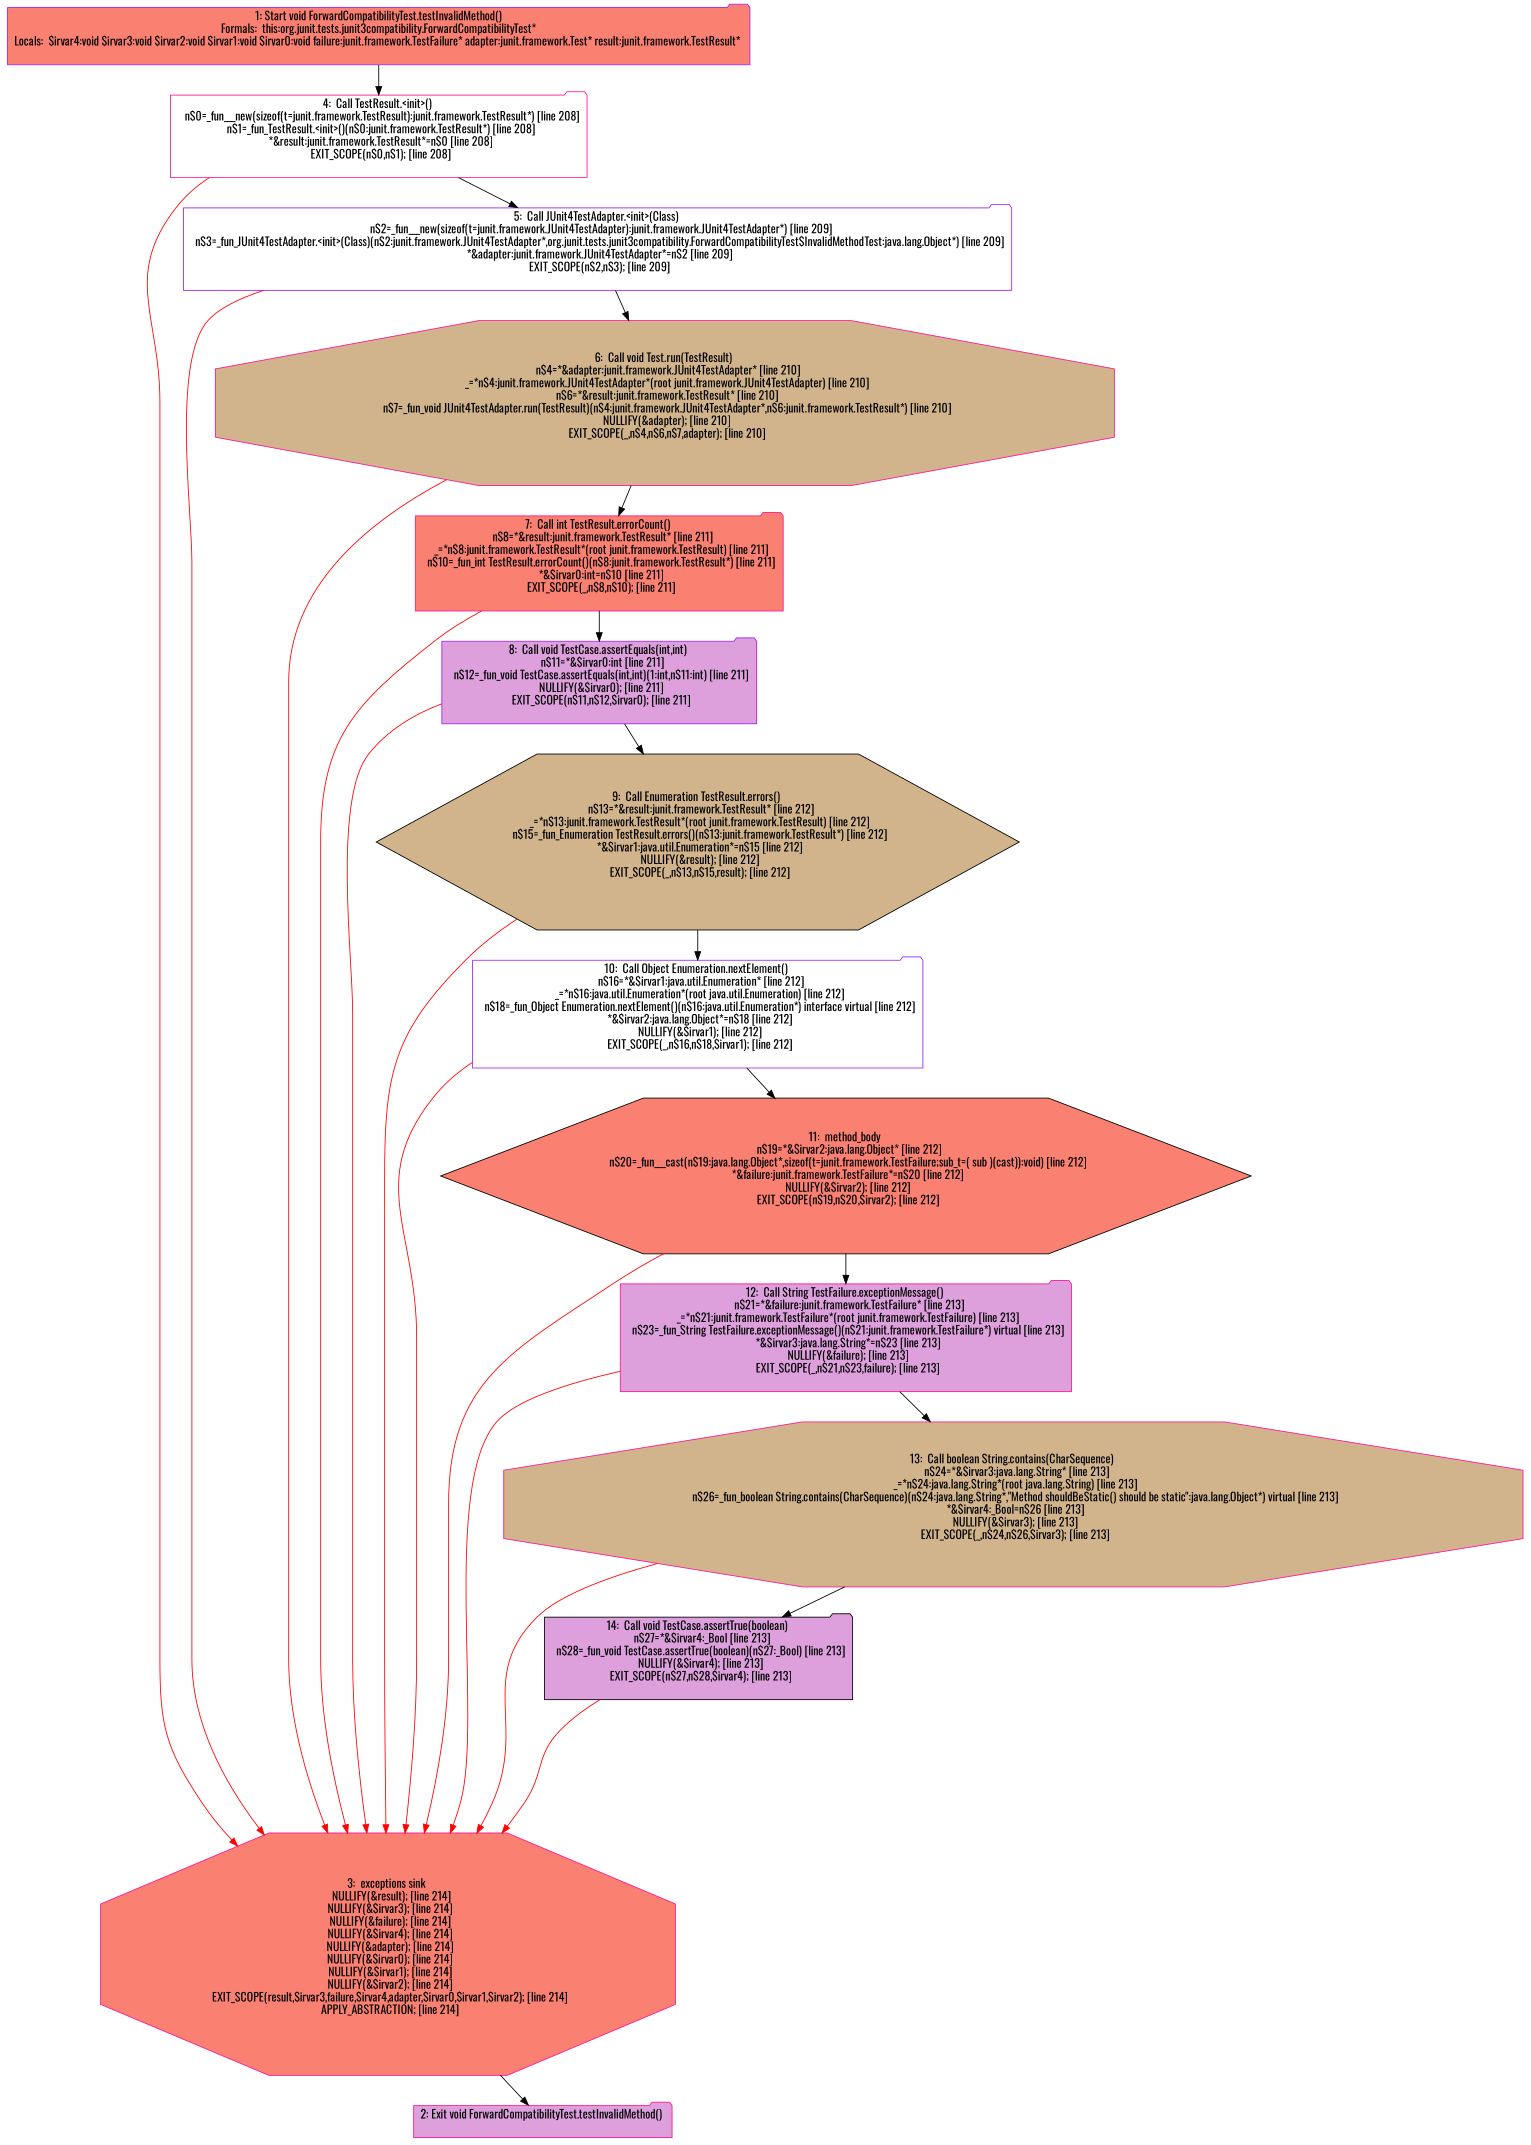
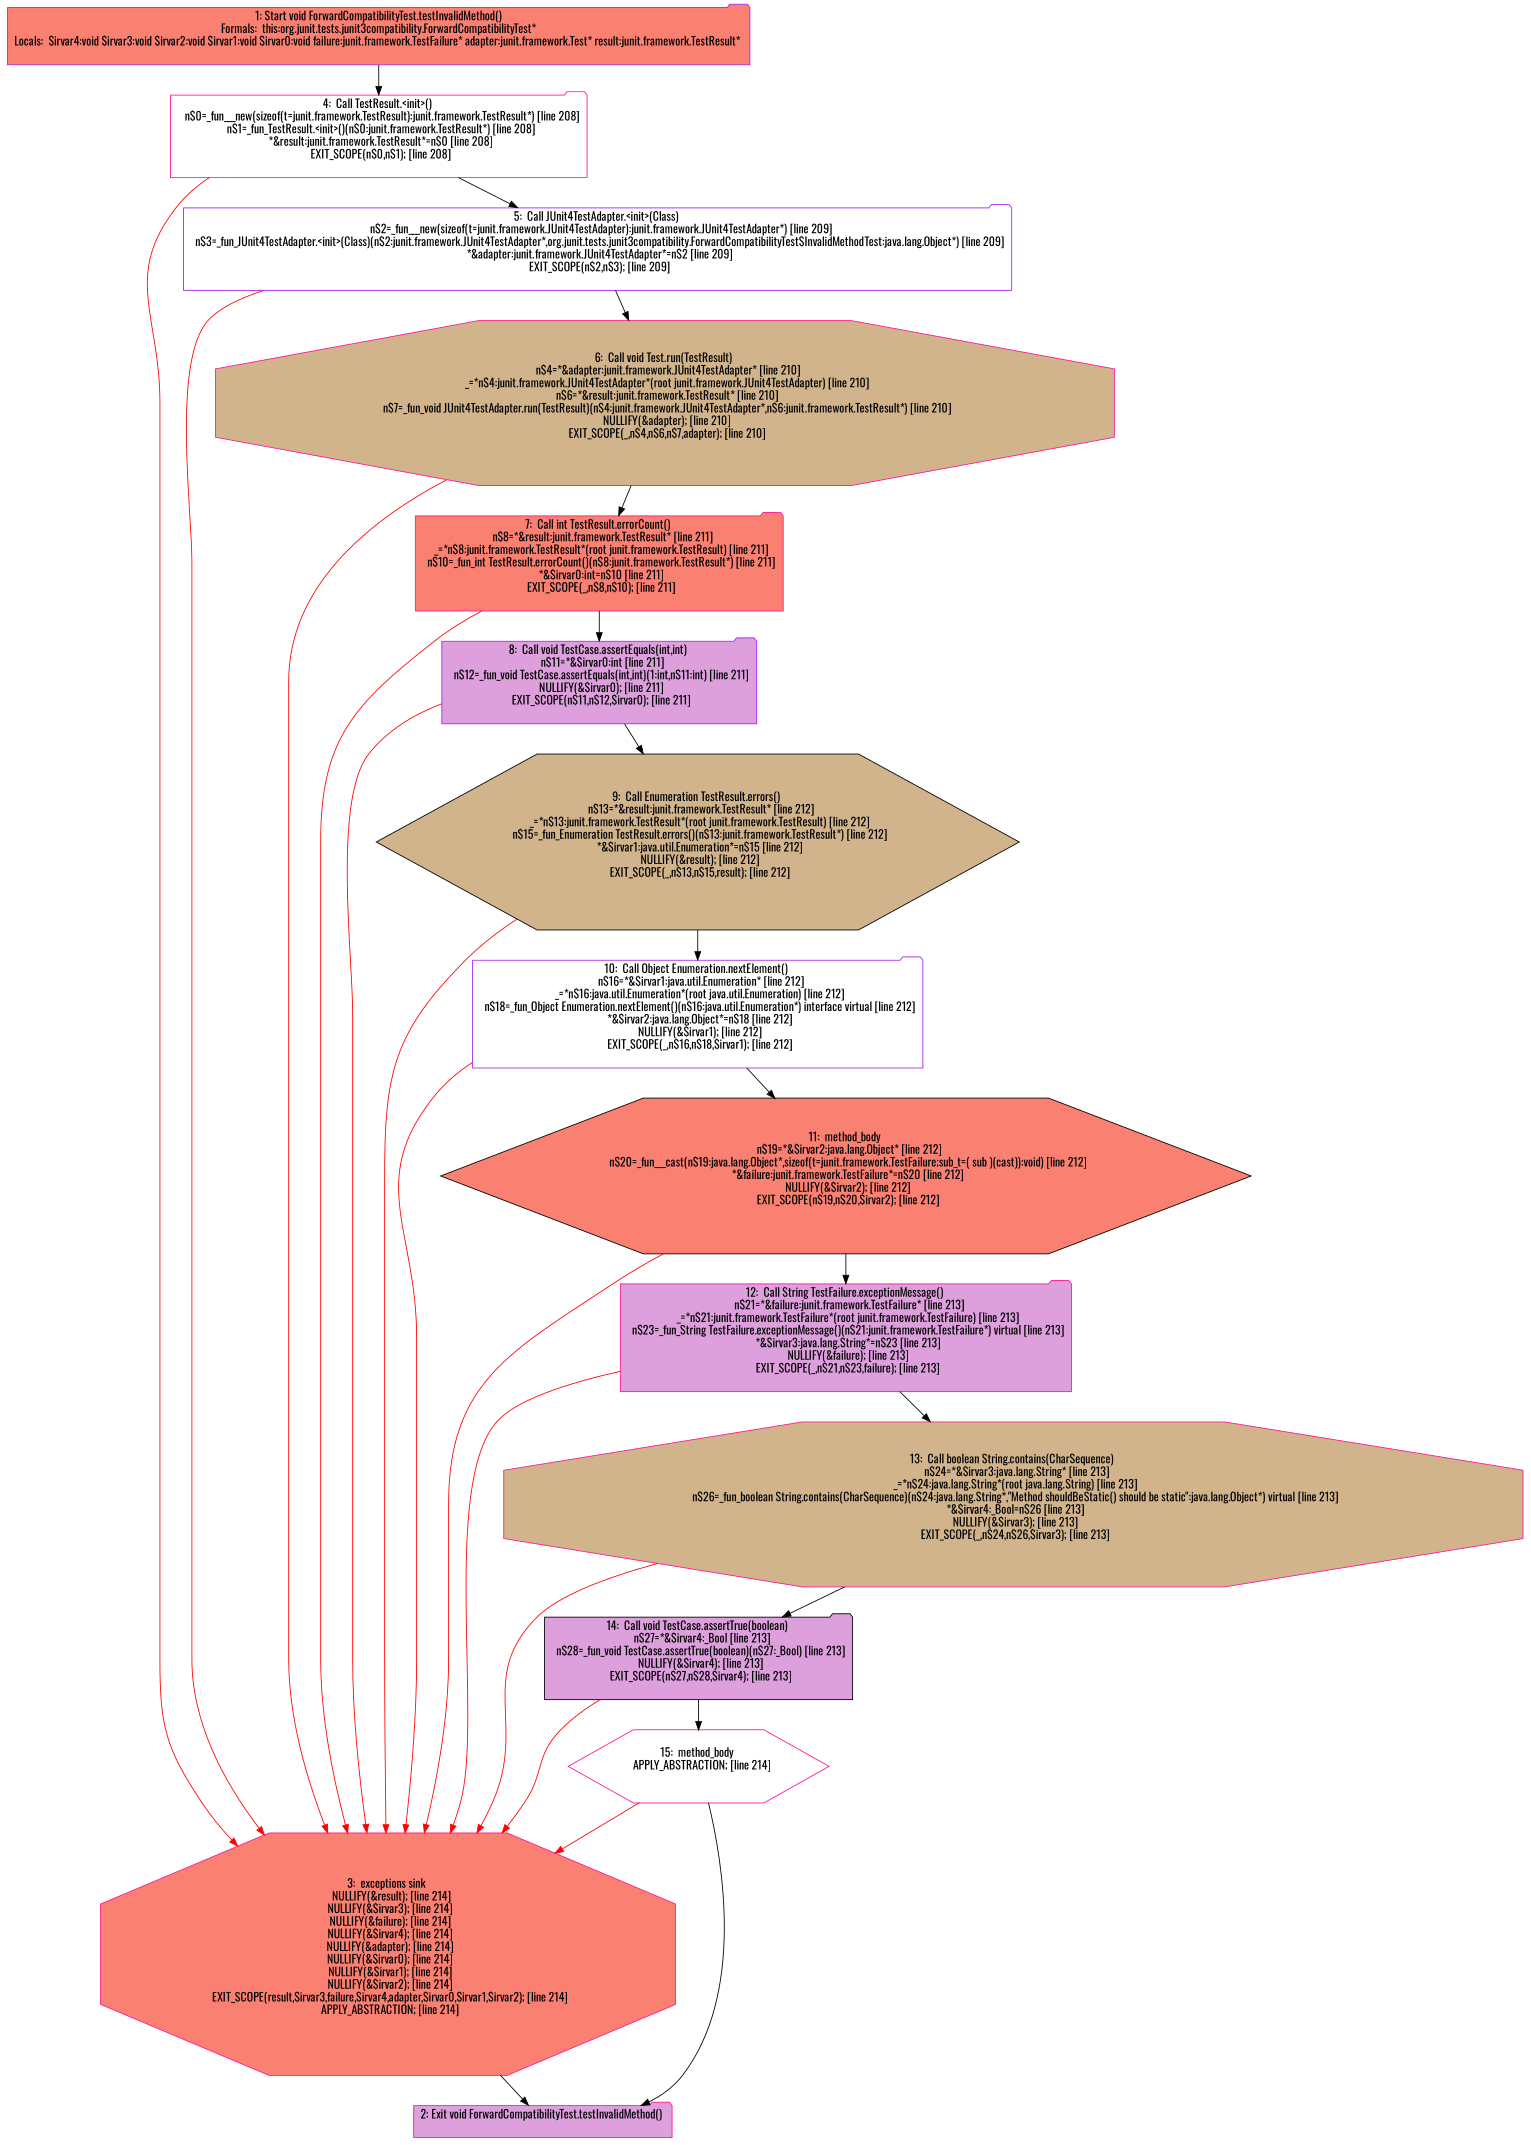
none -> (699, 1766)
